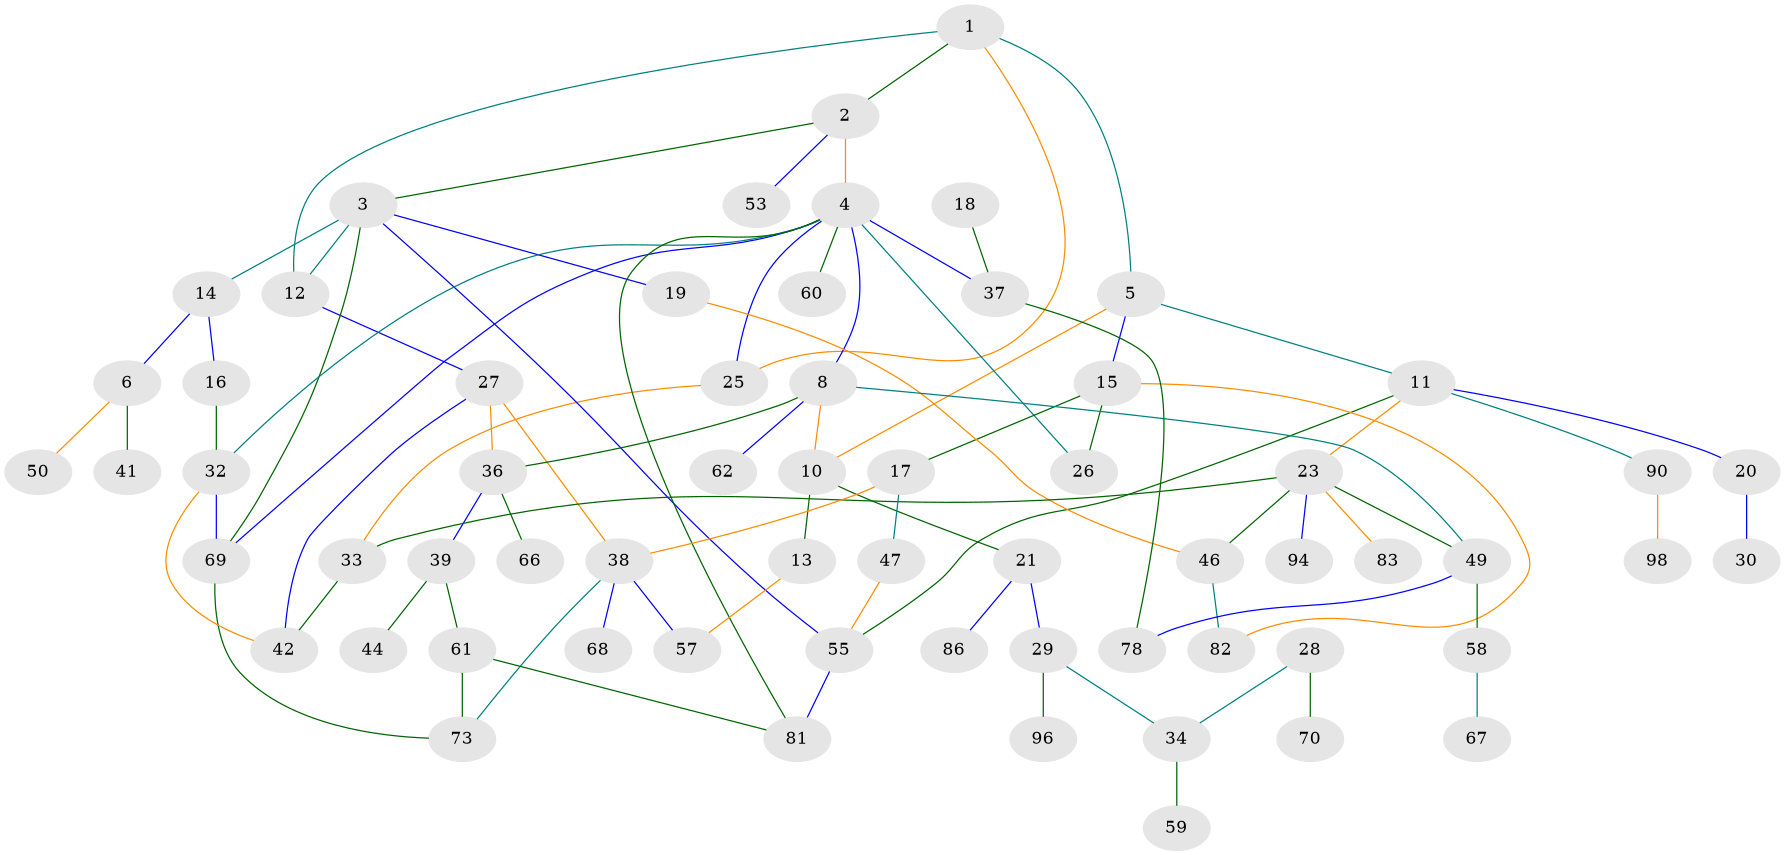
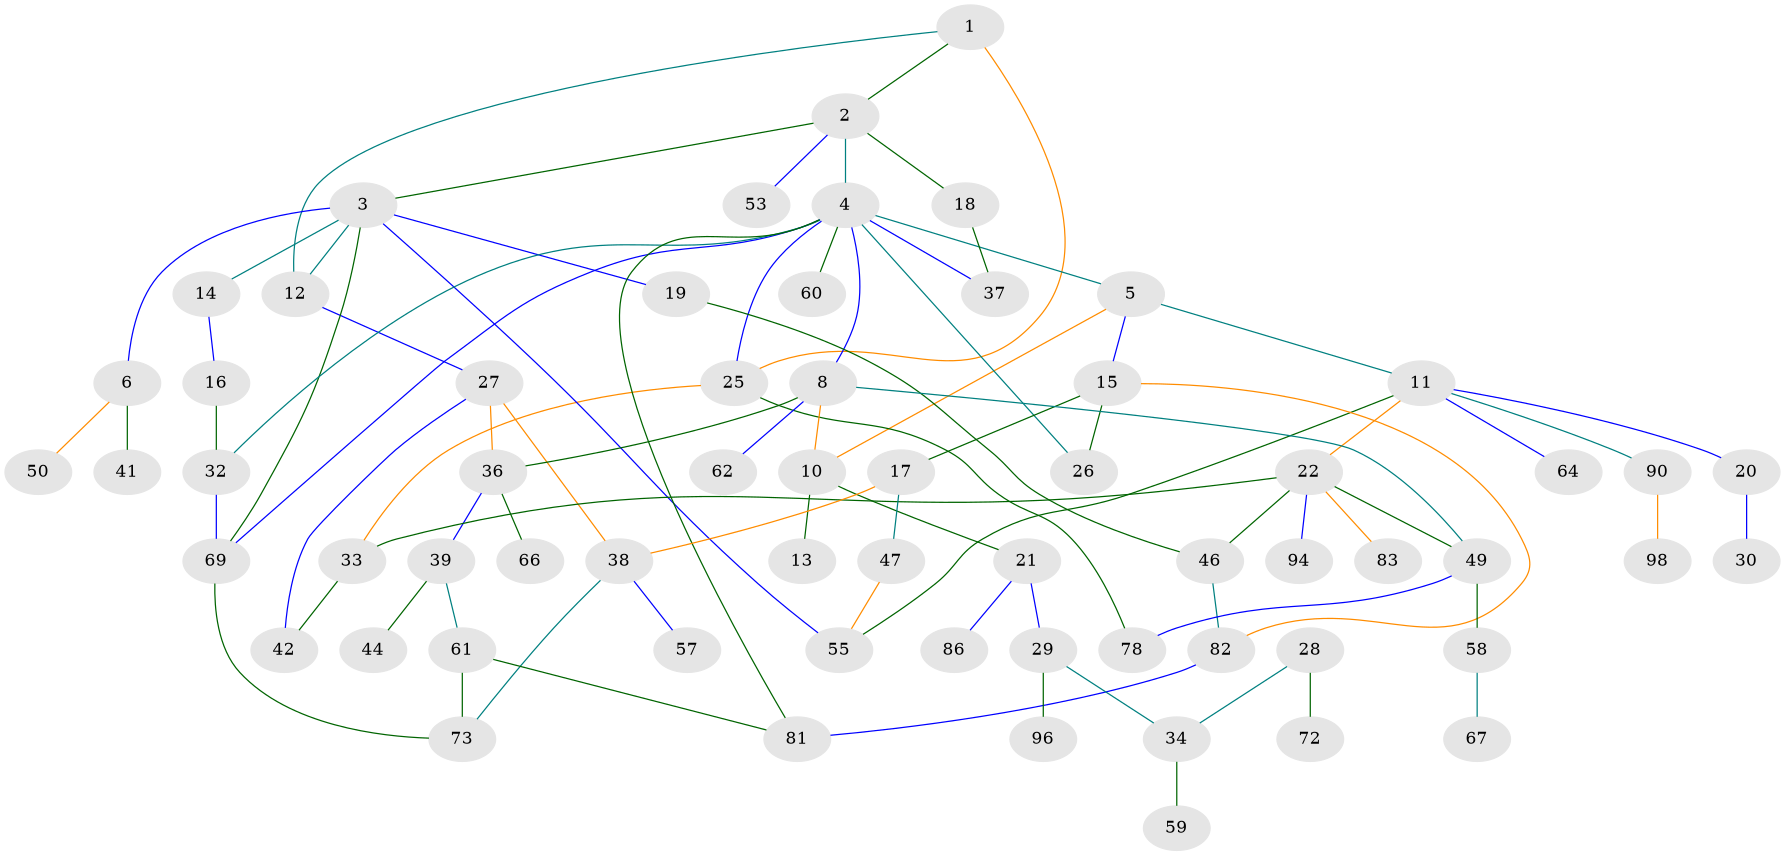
(1102, 132) -> (988, 250)
(846, 161) -> (846, 161)
none -> (906, 161)
(167, 339) -> (196, 246)
(950, 417) -> (950, 417)
(1163, 435) -> (972, 470)
(1309, 472) -> (1309, 472)
none -> (1569, 472)
(172, 584) -> none
(452, 605) -> (452, 605)
(745, 606) -> none
(598, 650) -> none
(818, 694) -> (1015, 711)
(1310, 739) -> (1310, 739)
